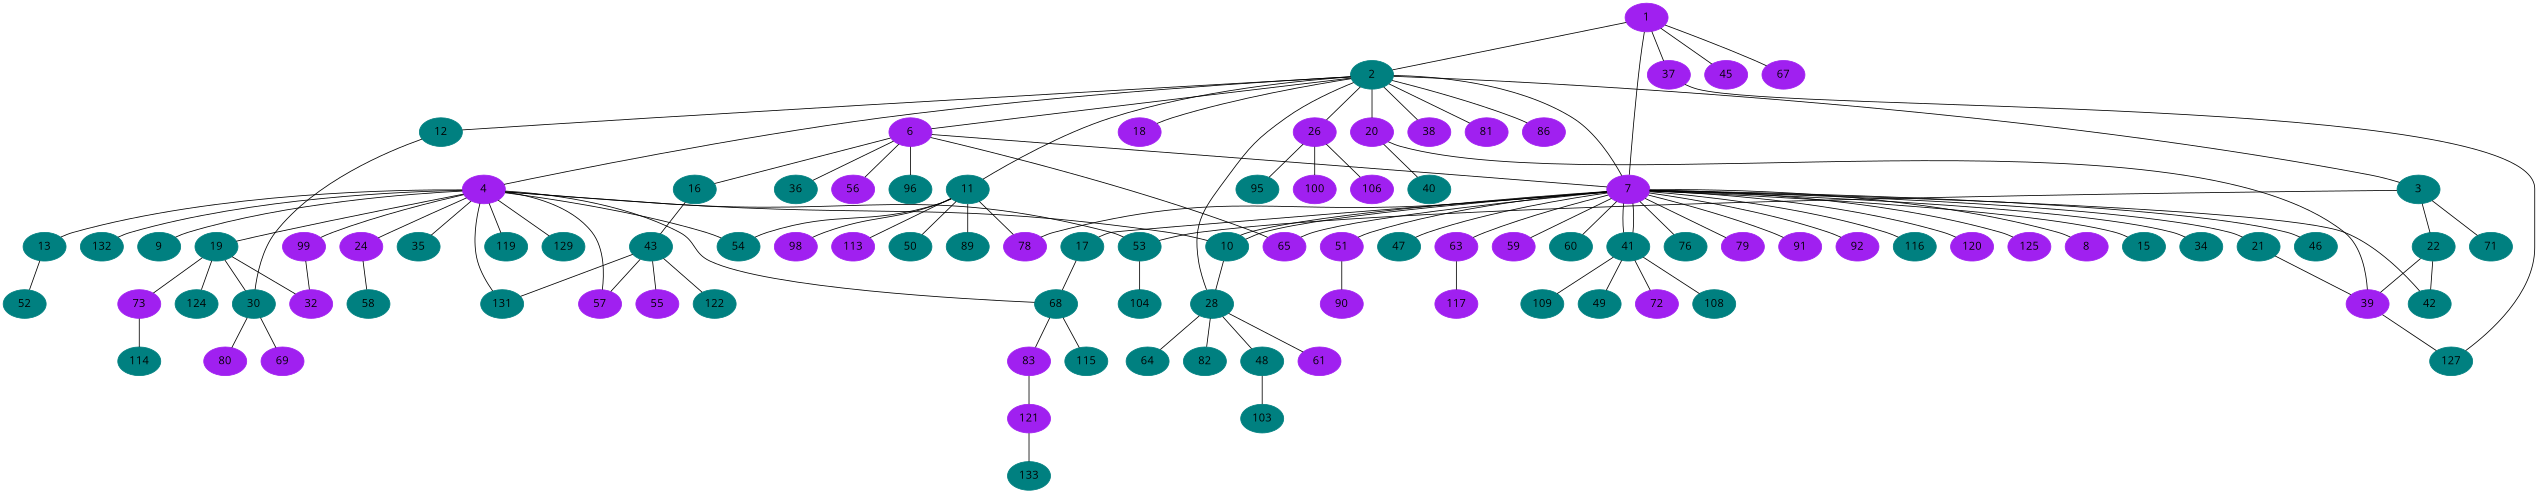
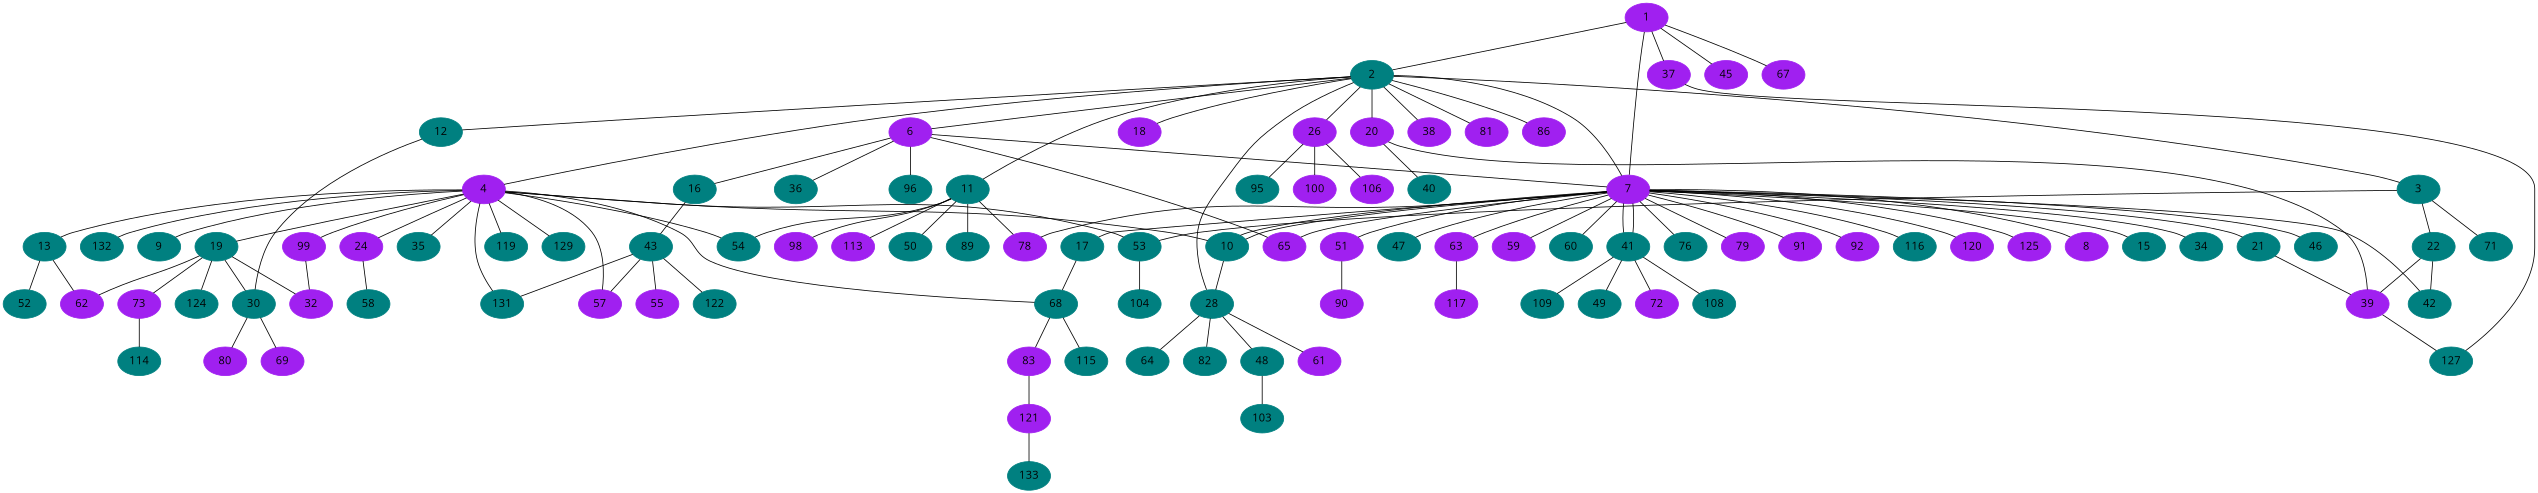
(853, 189) -> none
none -> (82, 304)
